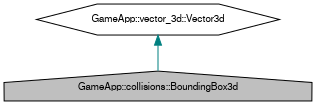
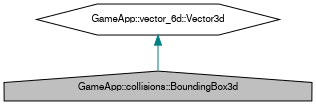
(158, 20) -> (158, 20)
